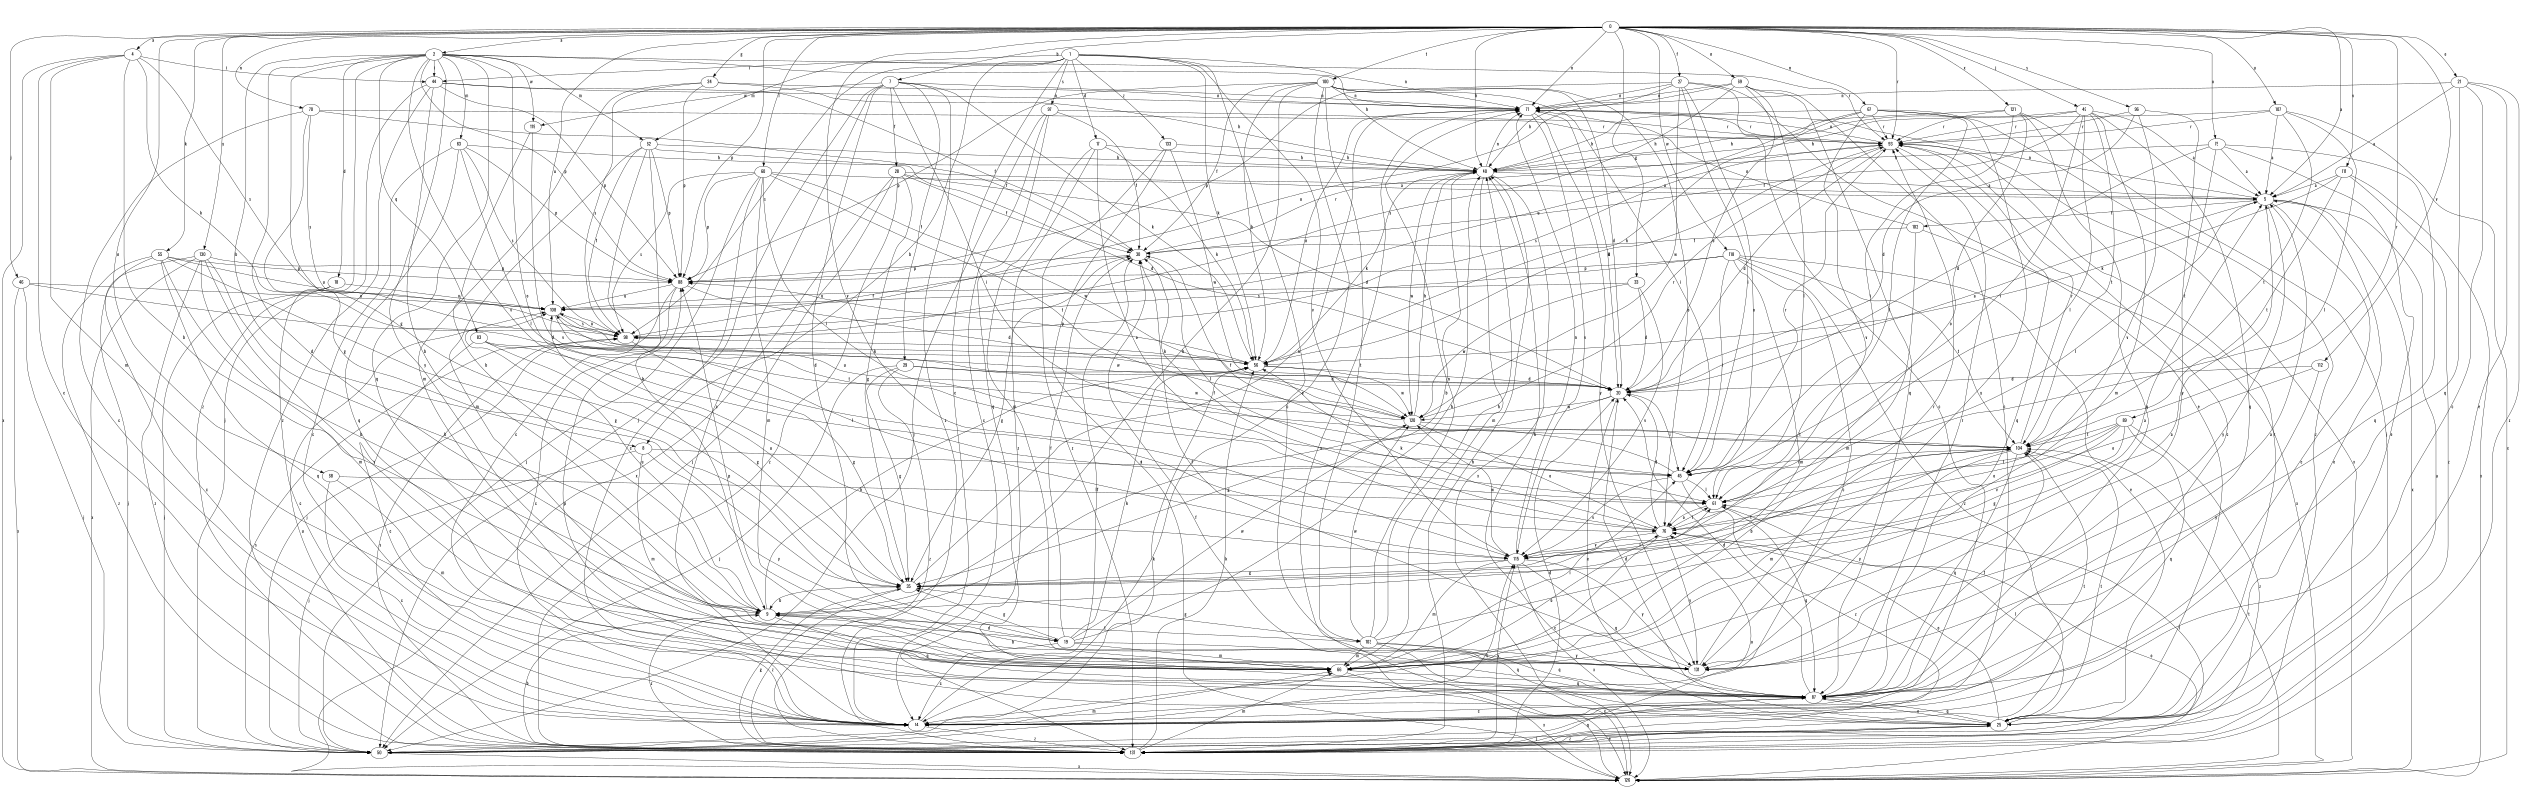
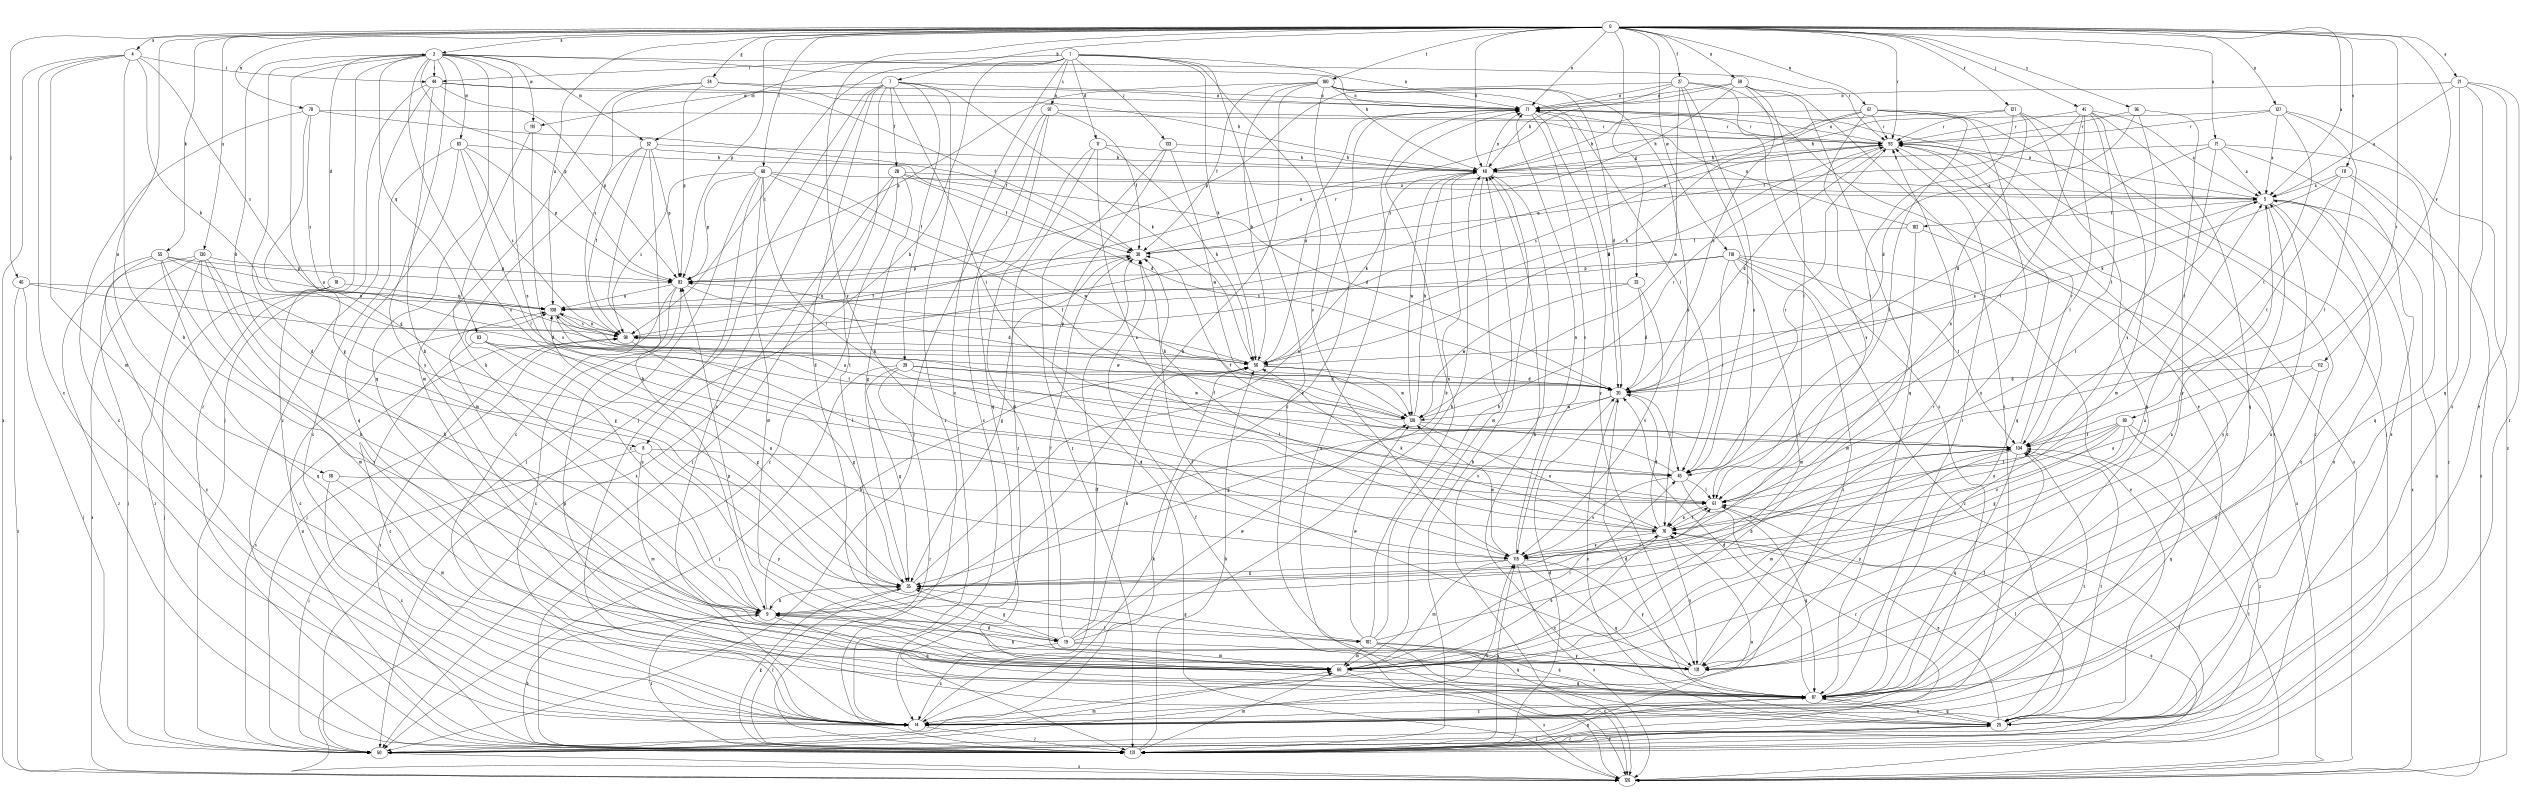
(2278, 110) -> (2278, 110)
(1829, 128) -> (1689, 158)
(344, 131) -> (330, 131)
(680, 283) -> (680, 283)
(1356, 390) -> (867, 573)
(1329, 440) -> (1227, 426)
(1858, 455) -> none
